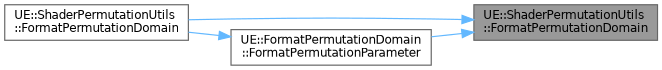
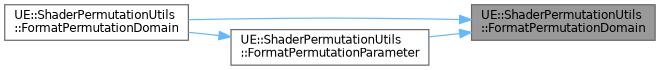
(331, 47) -> (330, 47)
